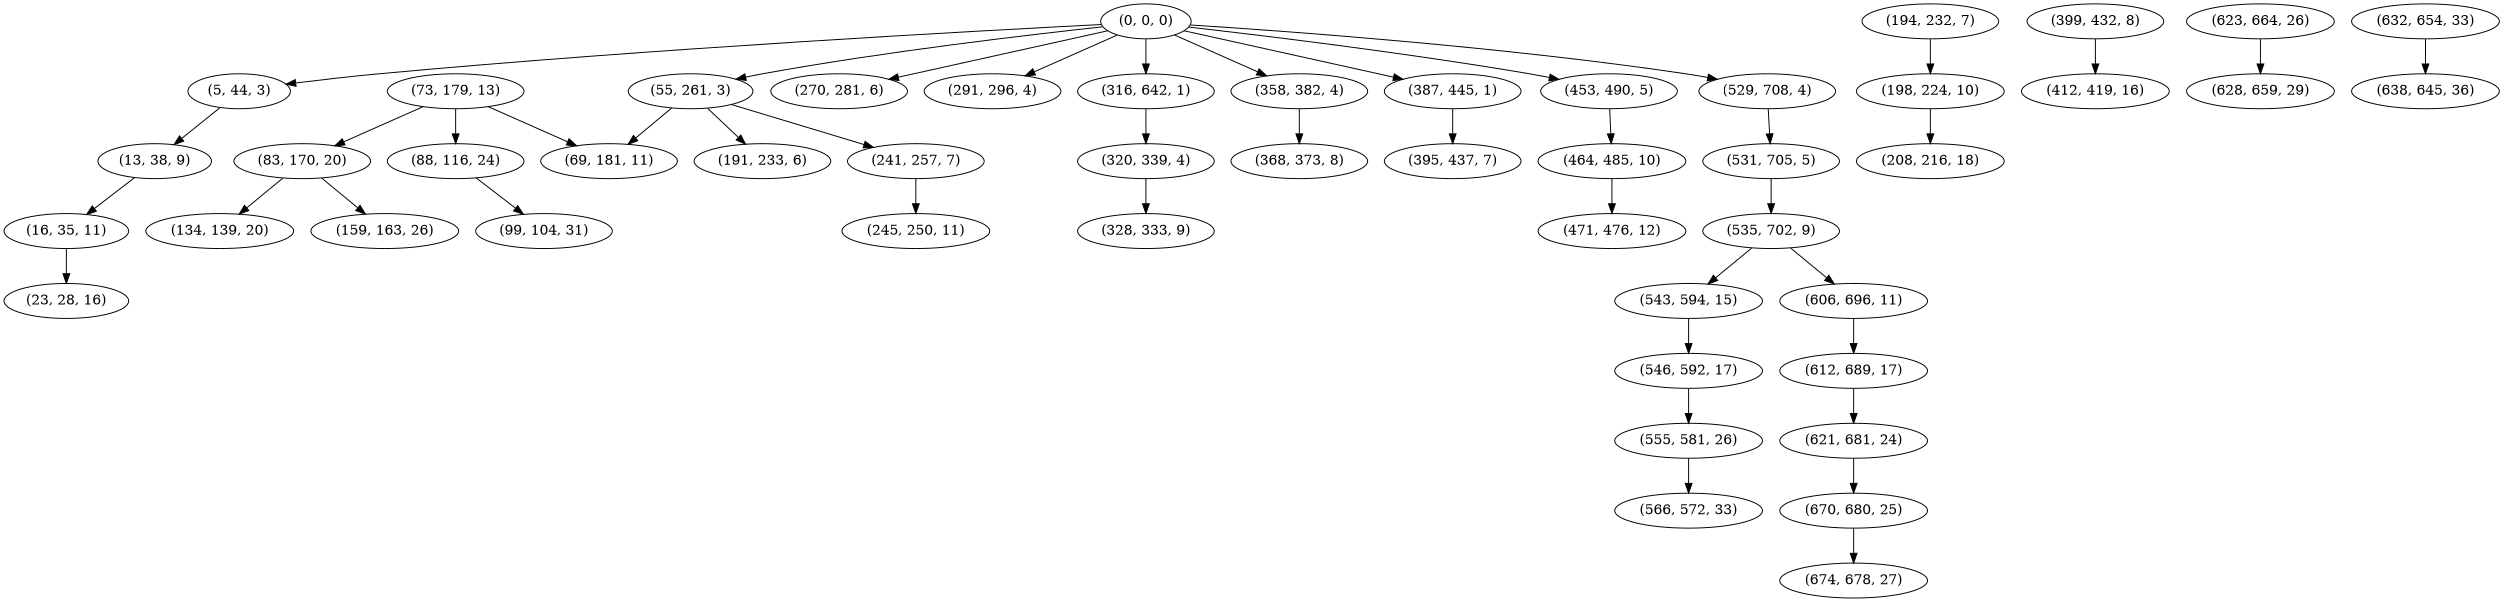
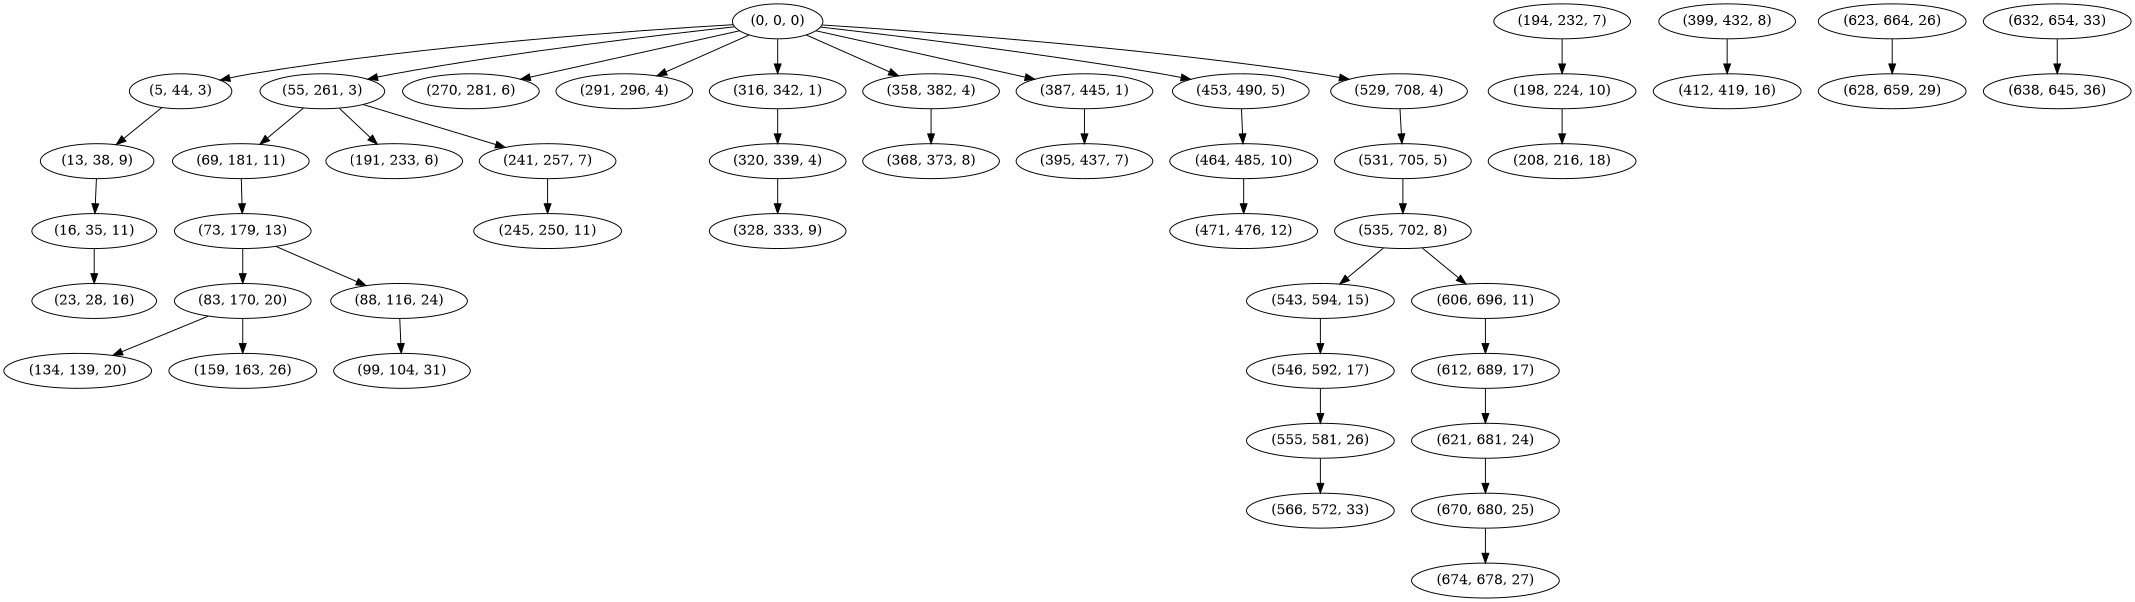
(1146, 91) -> (778, 91)
(528, 124) -> (242, 191)
(1771, 231) -> (1403, 231)
